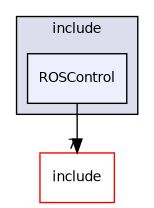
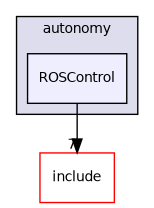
(77, 30) -> (77, 30)
